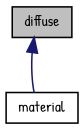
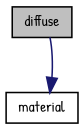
(32, 73) -> (52, 57)
